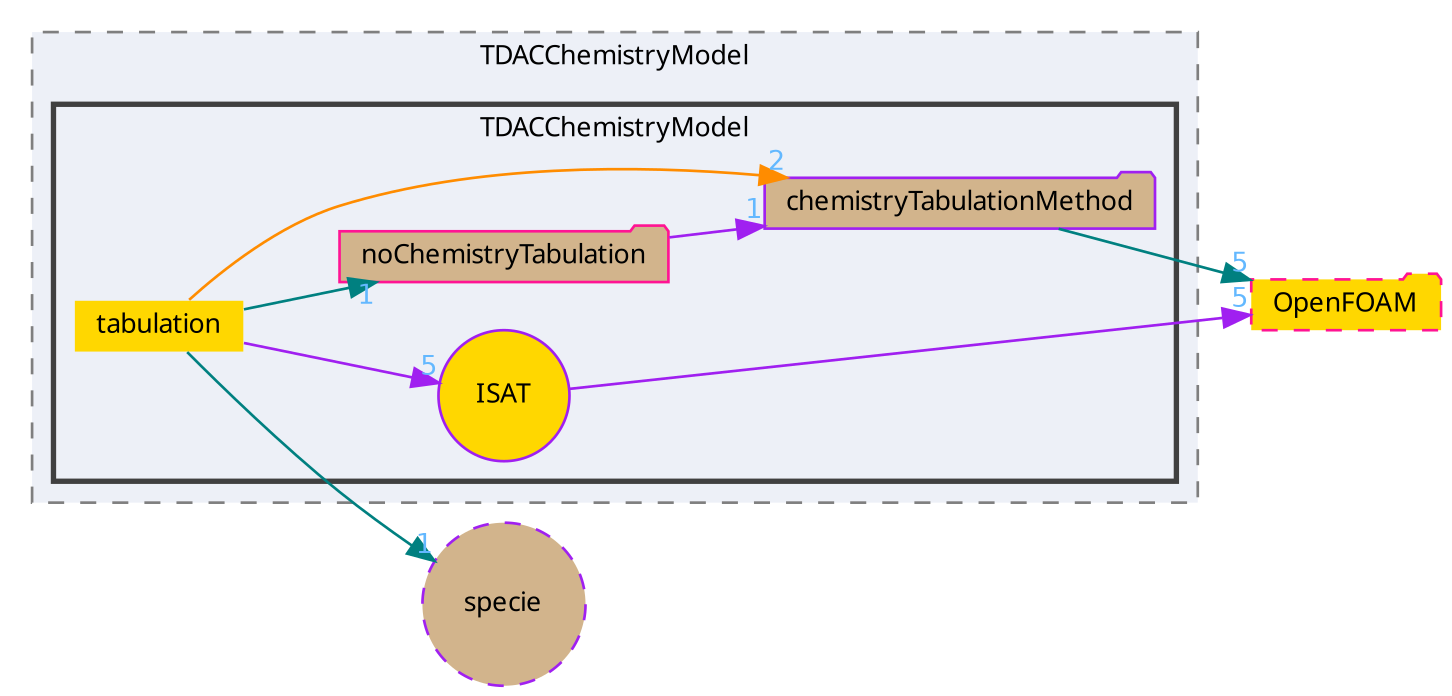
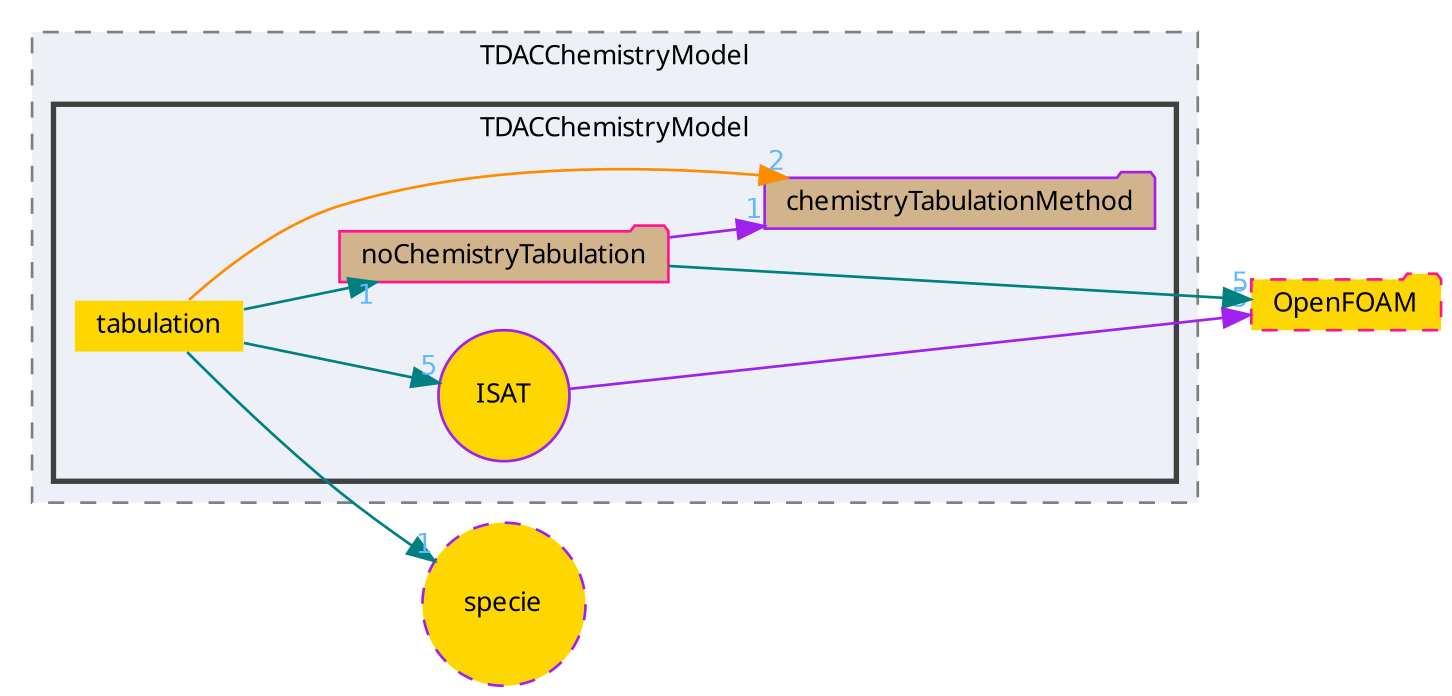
(1141, 251) -> (946, 282)
(328, 360) -> (328, 360)
(504, 604) -> (504, 604)
